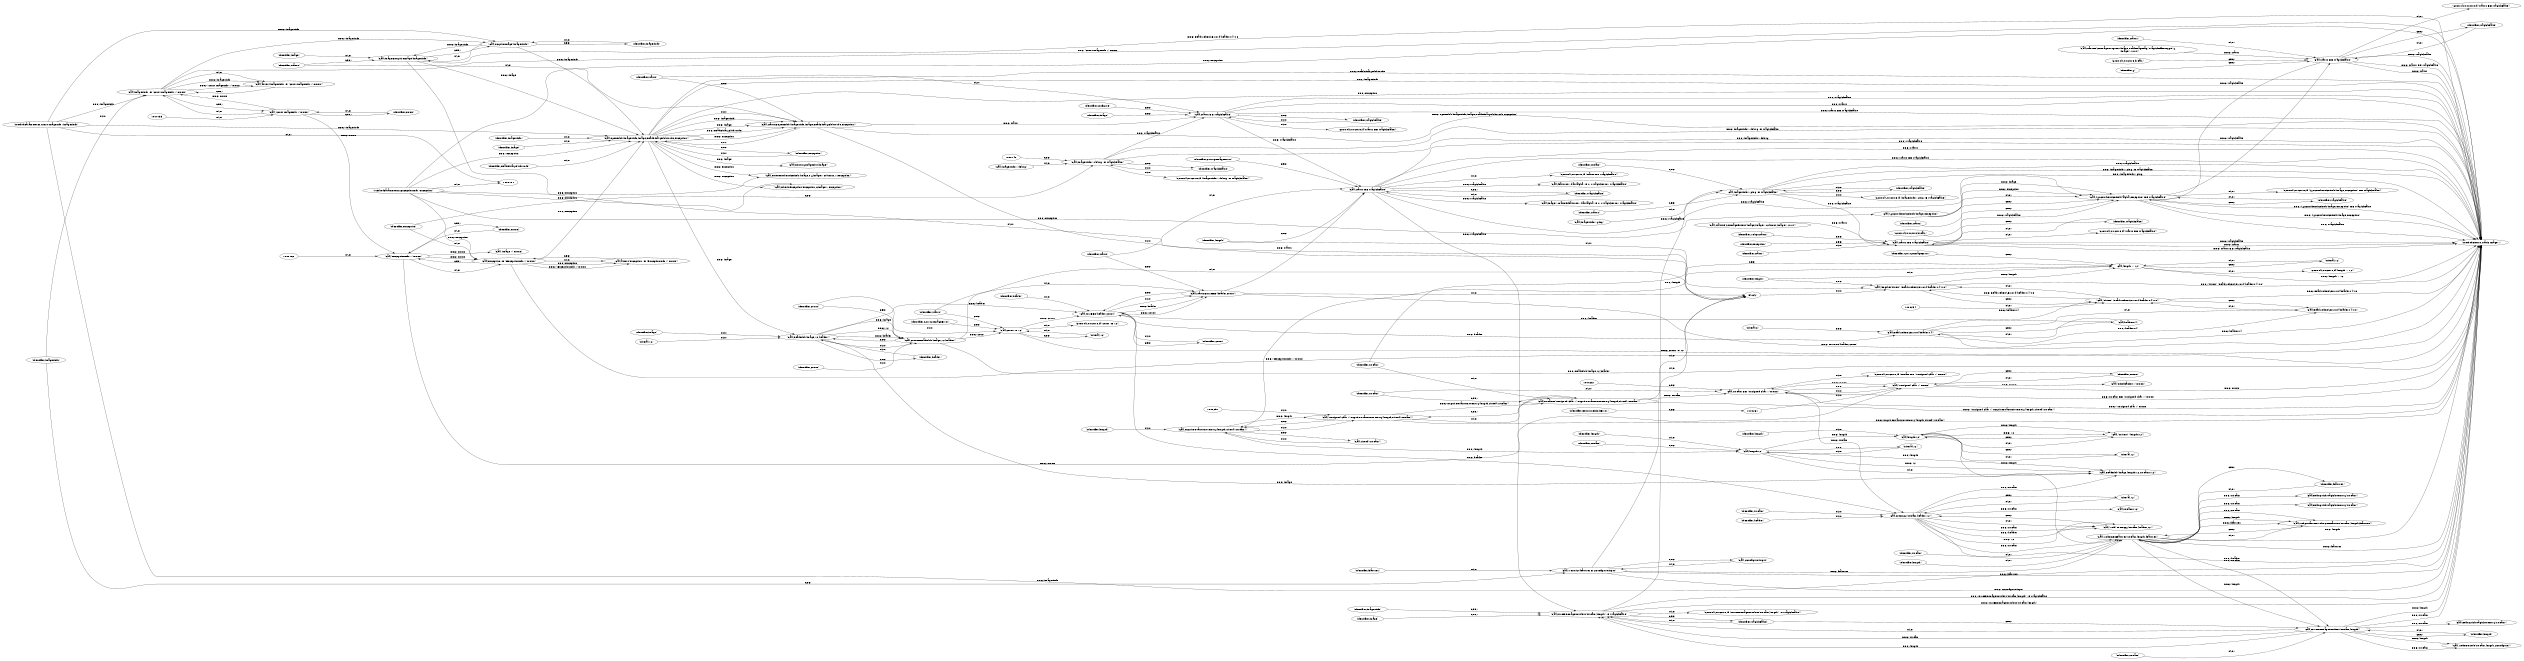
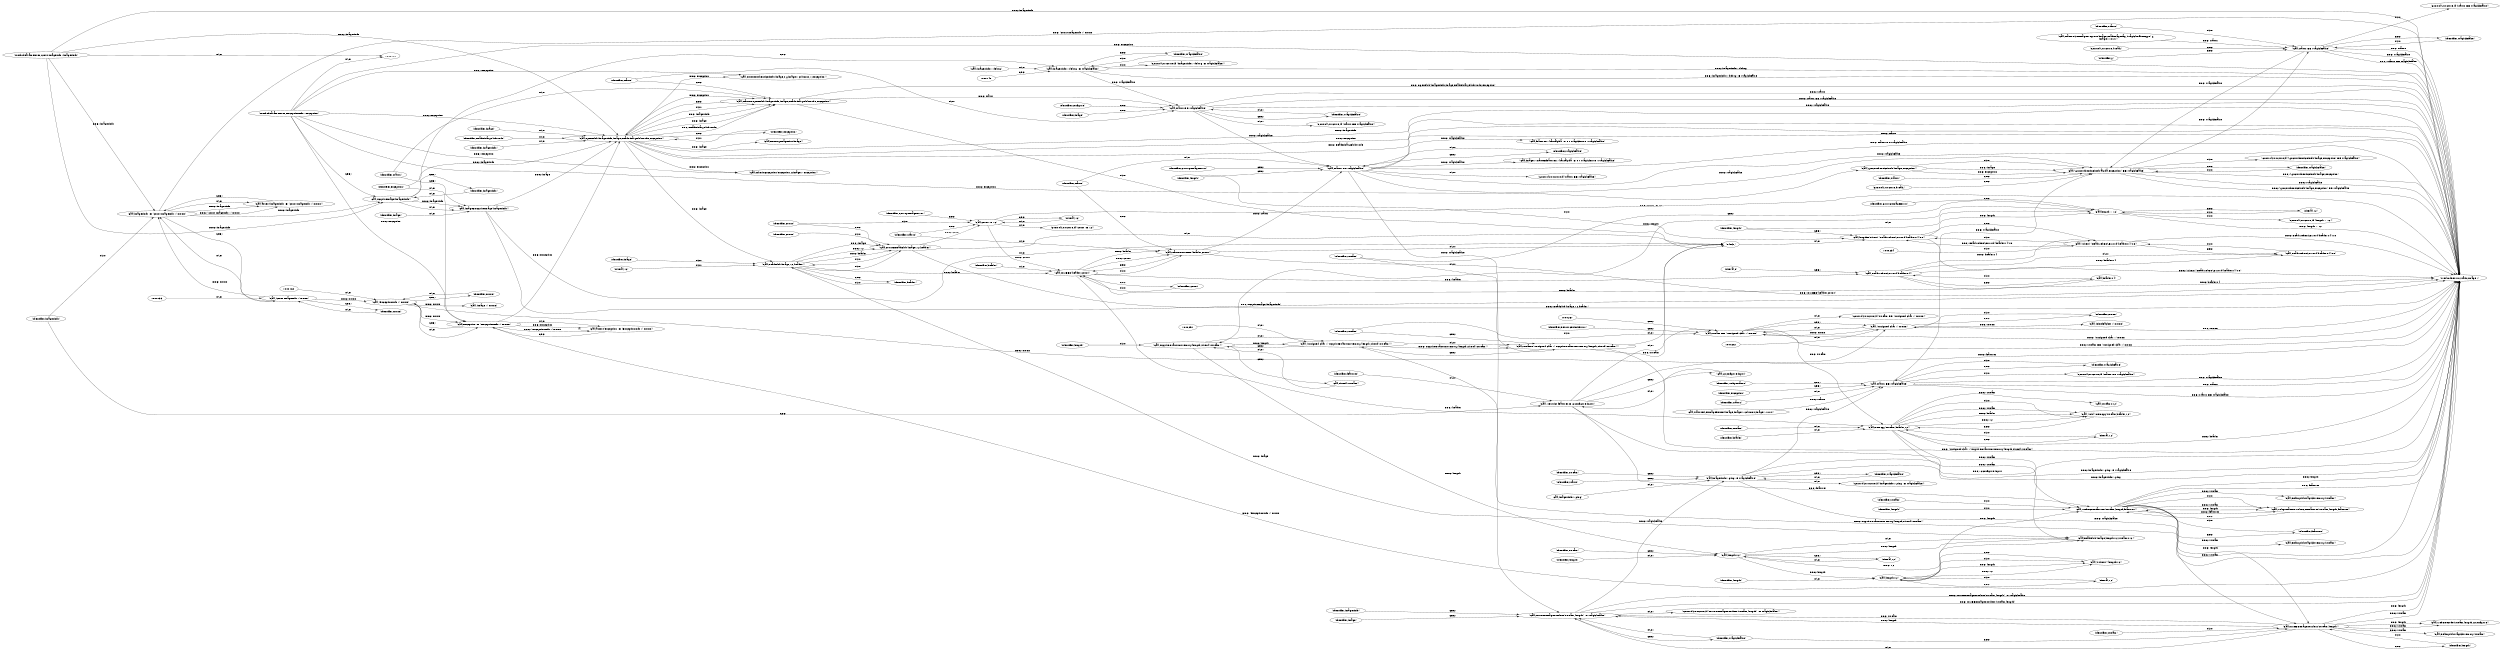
(1213, 37) -> (1261, 304)
(459, 53) -> (326, 163)
(883, 340) -> (858, 259)
(1679, 411) -> (1645, 330)
